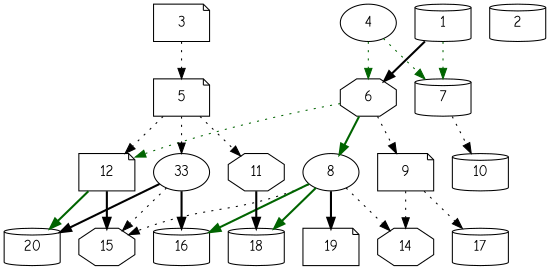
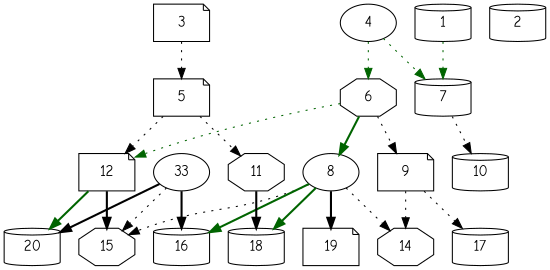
(411, 55) -> none
(182, 130) -> none
